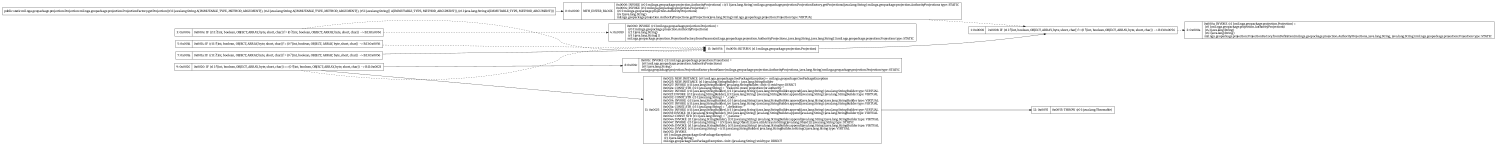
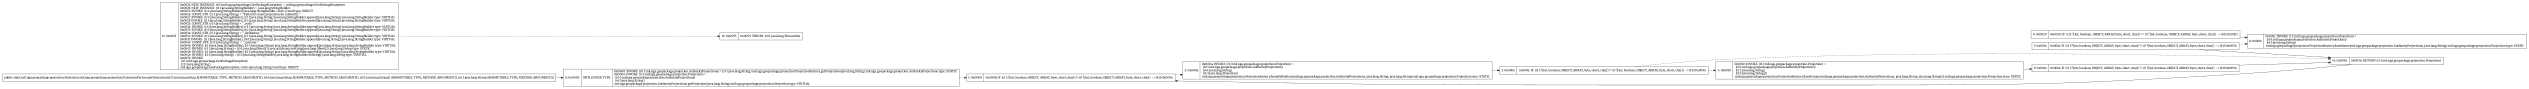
(598, 11) -> (597, 78)
(1219, 33) -> (1220, 73)
none -> (2242, 44)
(543, 47) -> (2284, 64)
(656, 67) -> (2281, 43)
none -> (2027, 69)
none -> (1495, 70)
(504, 73) -> none
(481, 85) -> none
(955, 110) -> (558, 36)
